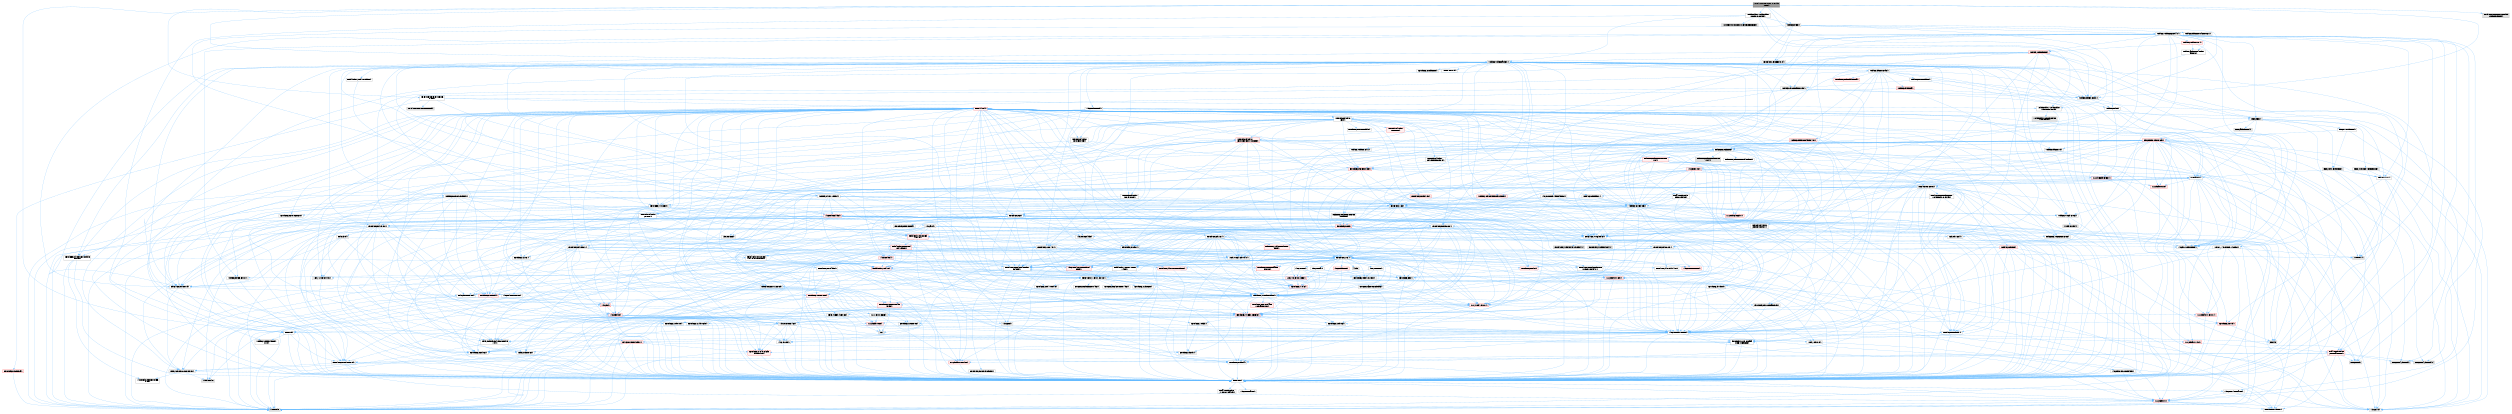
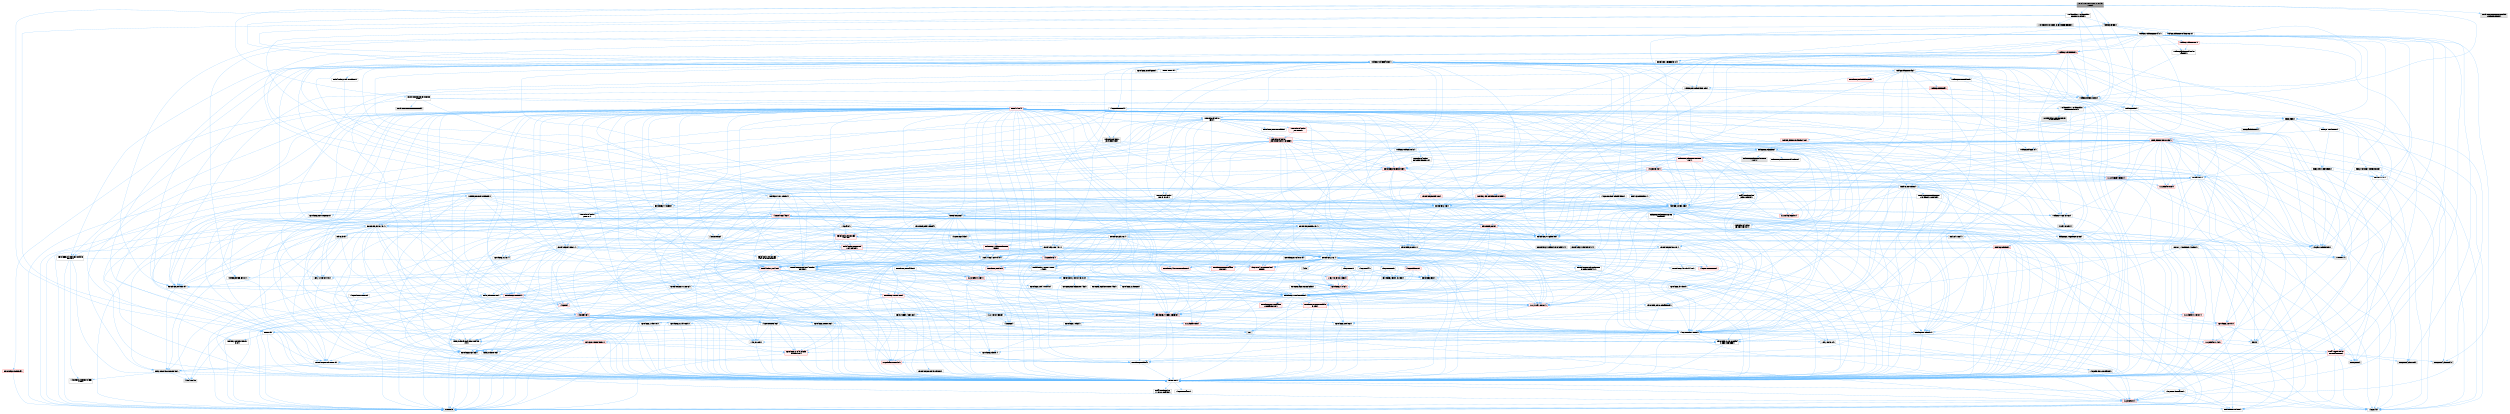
none -> (1294, 258)
